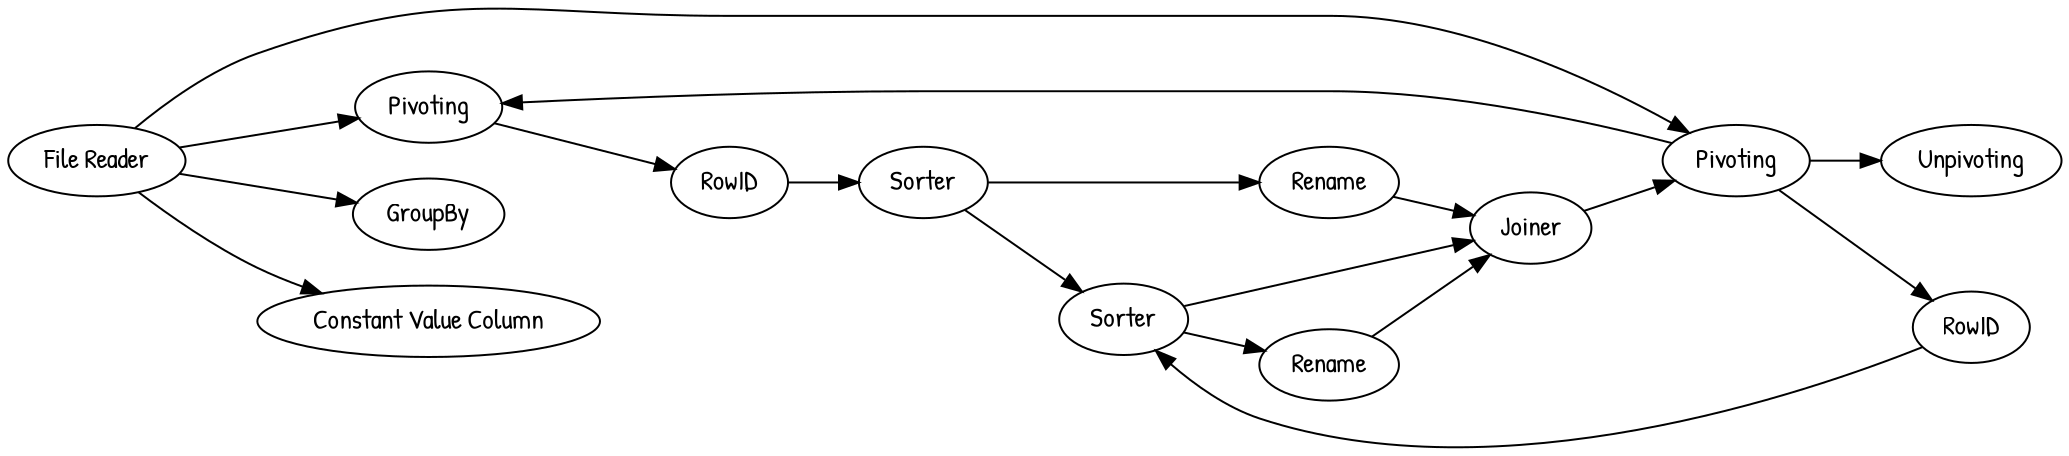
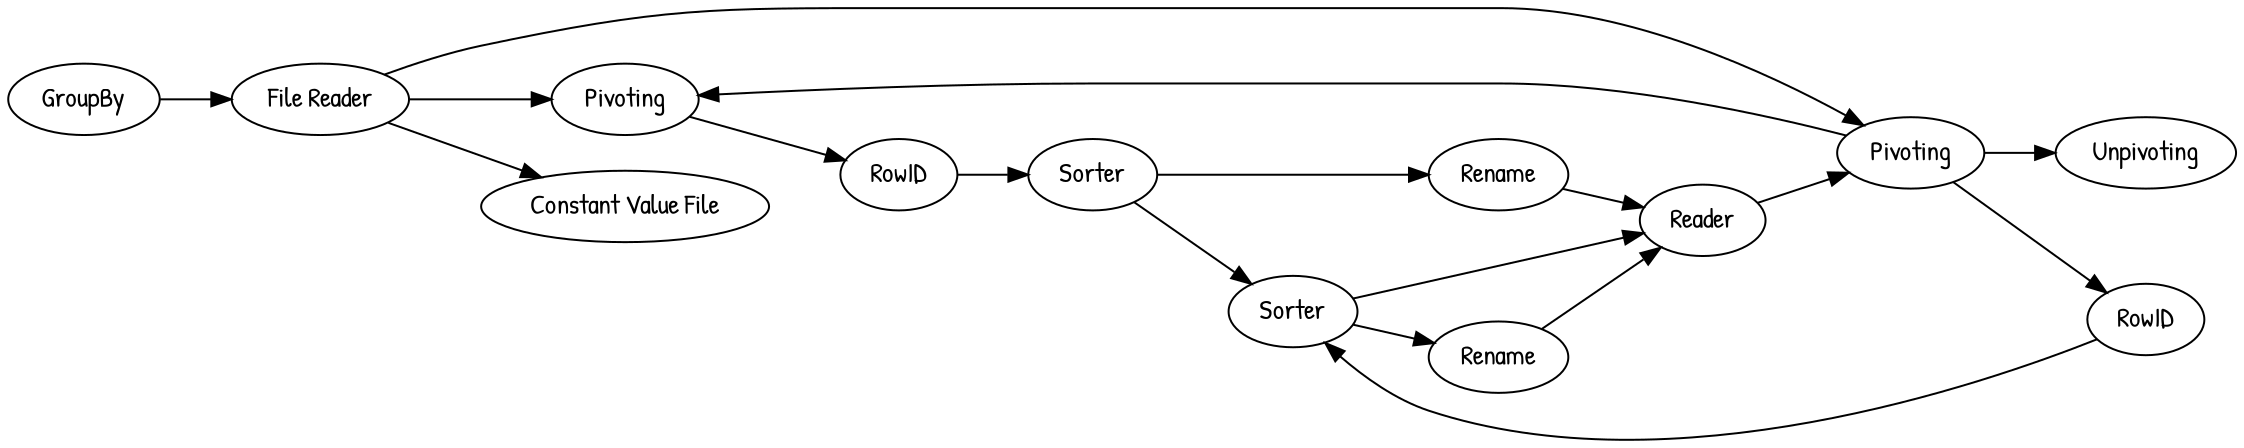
(258, 187) -> (186, 99)
(1531, 228) -> (1703, 220)
(429, 321) -> (625, 206)
